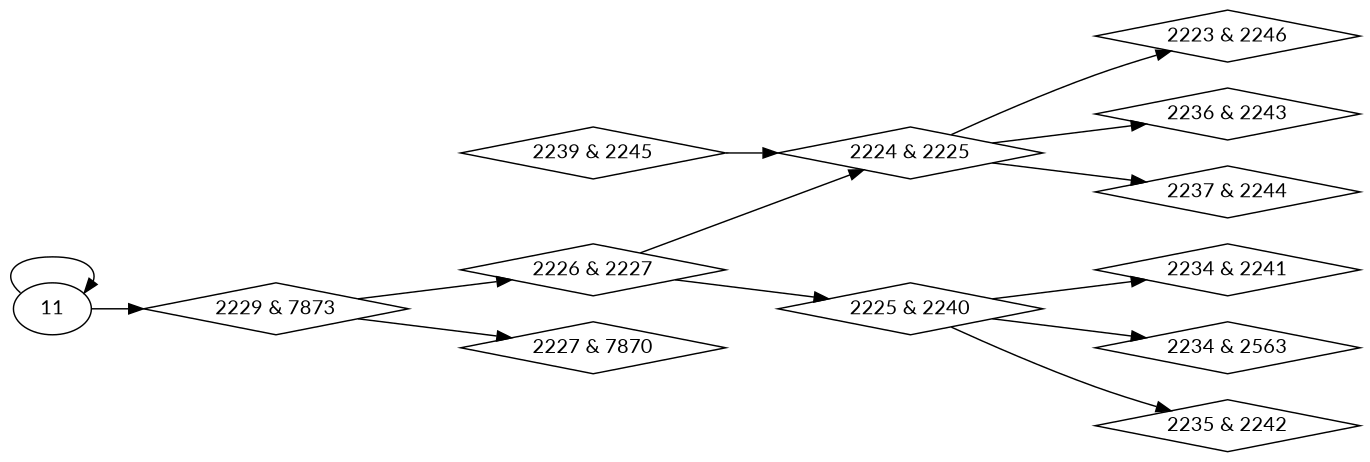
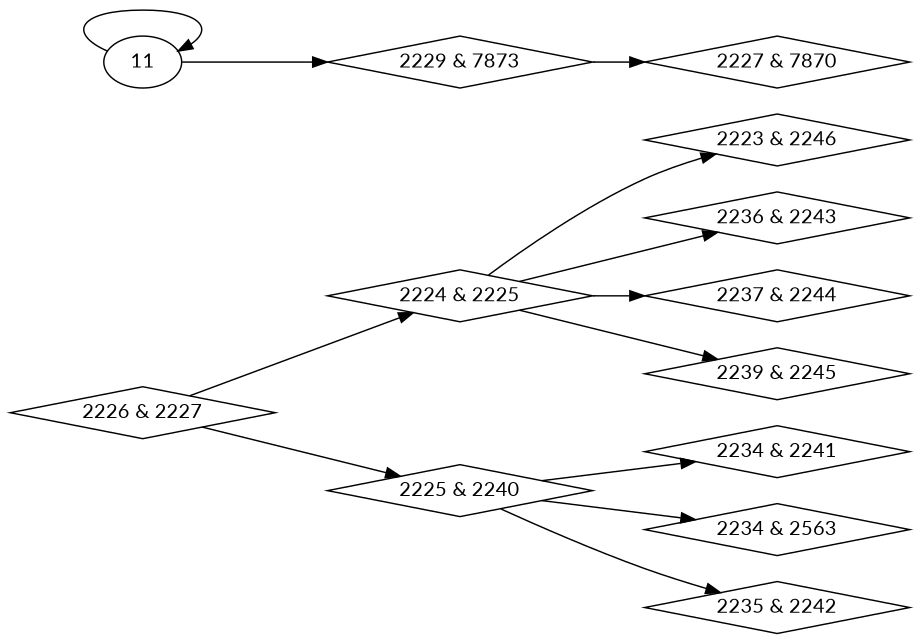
(744, 153) -> (611, 333)
(427, 290) -> none
